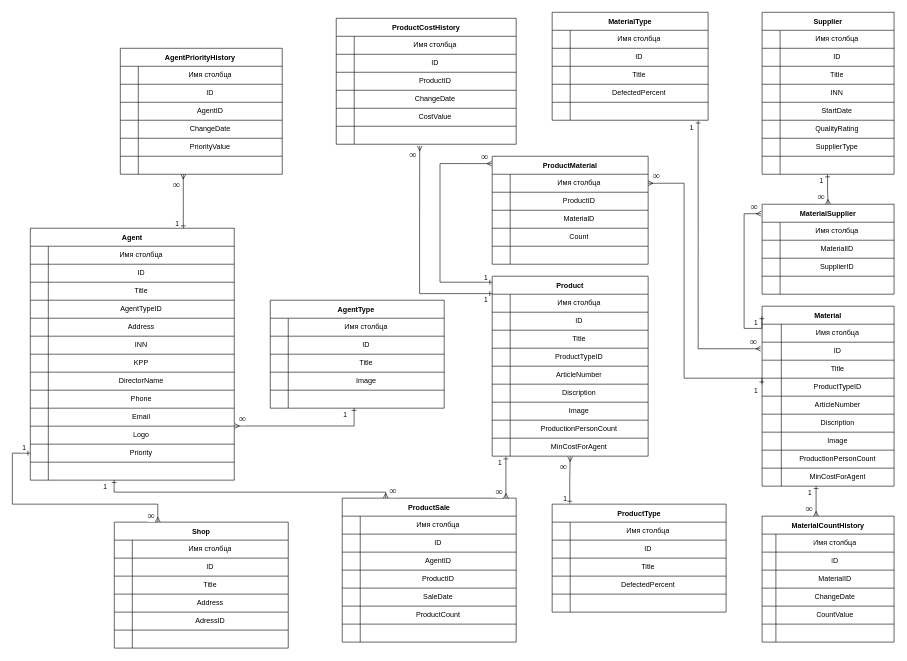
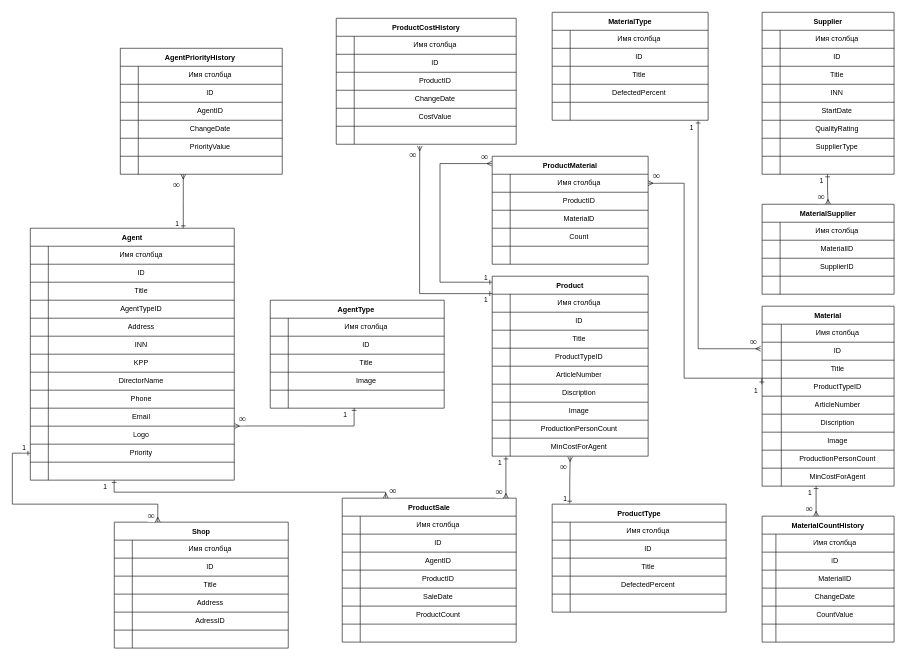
(752, 214) -> none
